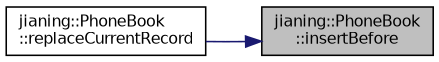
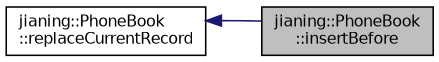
(226, 42) -> (241, 21)
